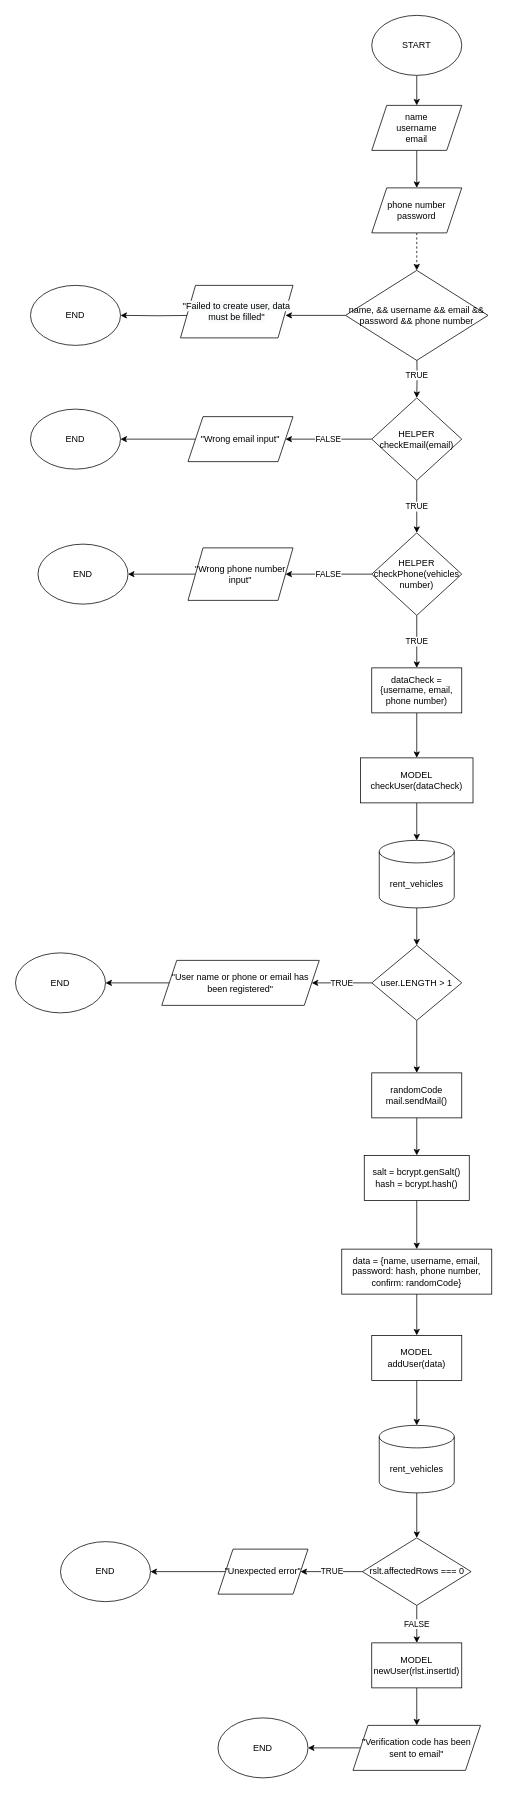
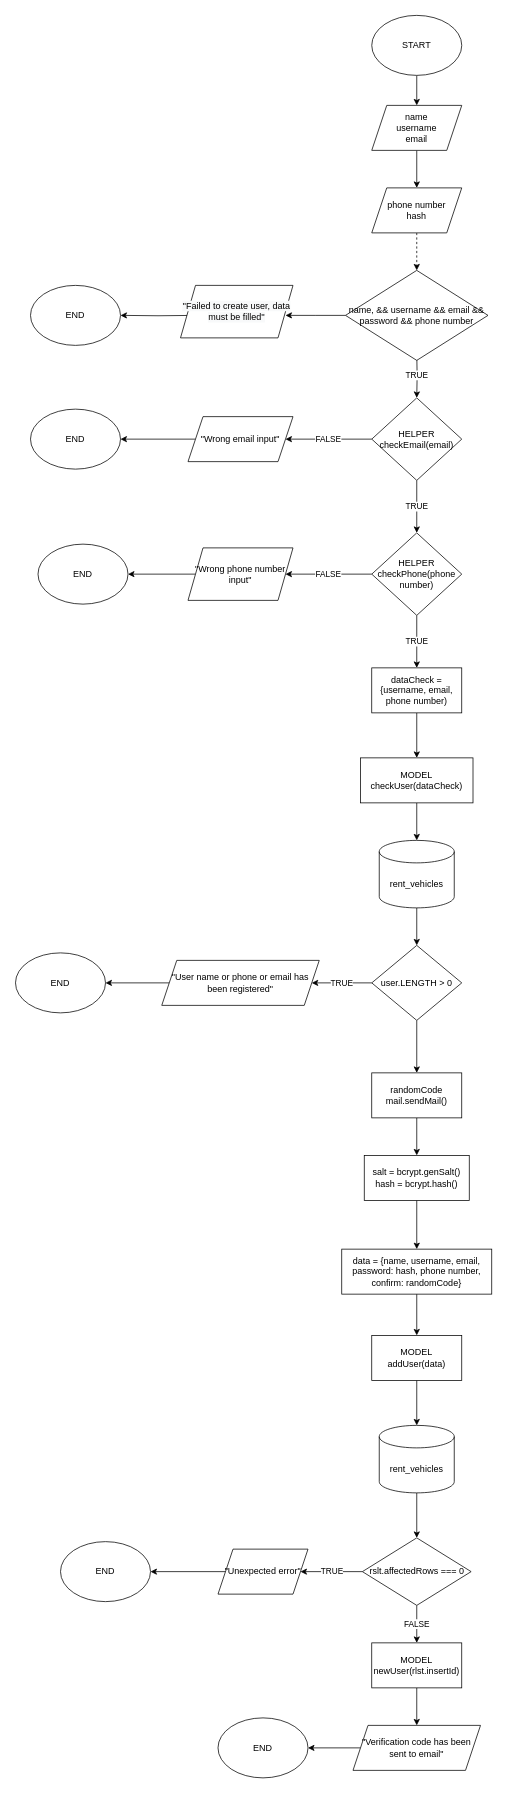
(417, 210) -> (417, 210)
(417, 574) -> (417, 574)
(417, 983) -> (417, 983)
